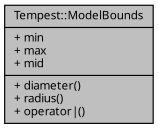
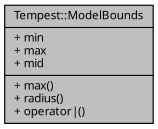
(48, 86) -> (34, 86)
